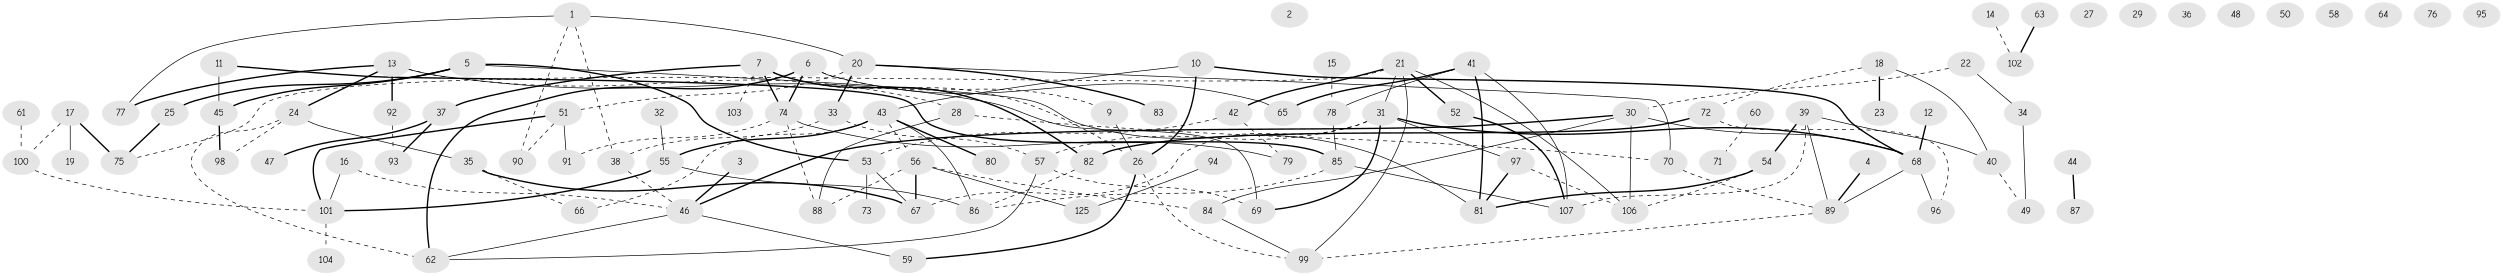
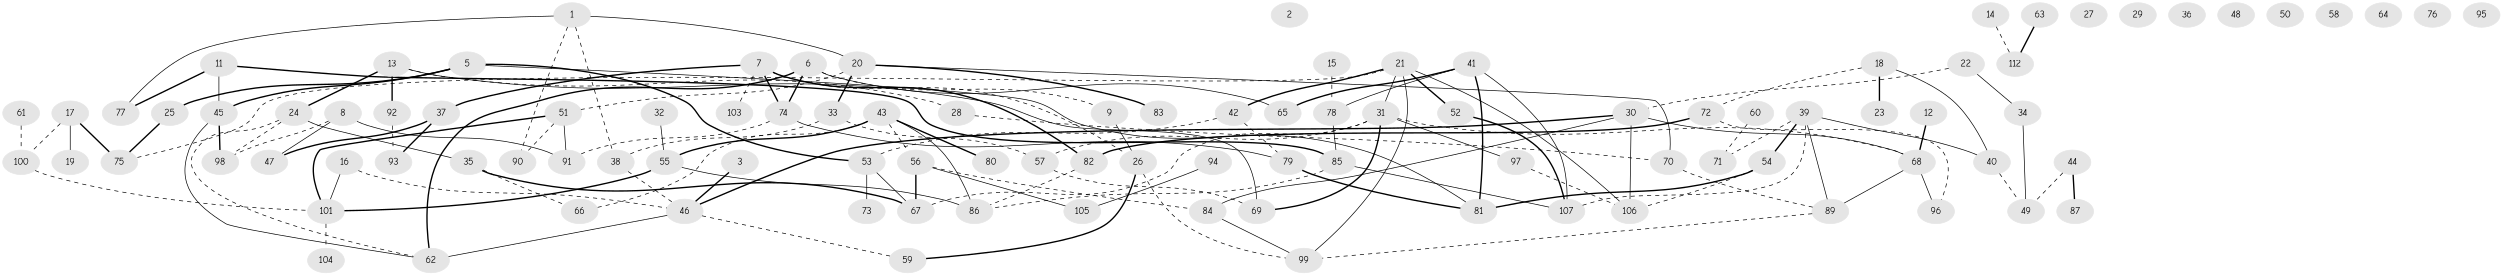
(1196, 64) -> none
(2015, 64) -> (2015, 64)
(253, 78) -> (170, 89)
none -> (343, 113)
(1651, 130) -> (1651, 130)
none -> (1761, 138)
(1868, 162) -> none
(1497, 187) -> (1380, 193)
none -> (2049, 187)
(818, 211) -> none
(1082, 211) -> (1082, 211)
(796, 236) -> (796, 236)
(757, 251) -> (258, 231)
